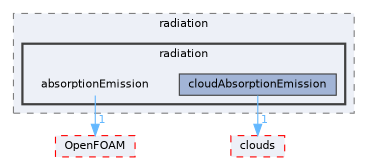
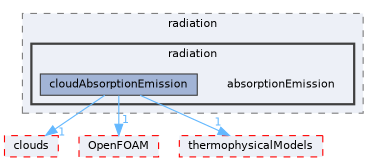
(95, 110) -> (119, 110)
none -> (251, 146)
